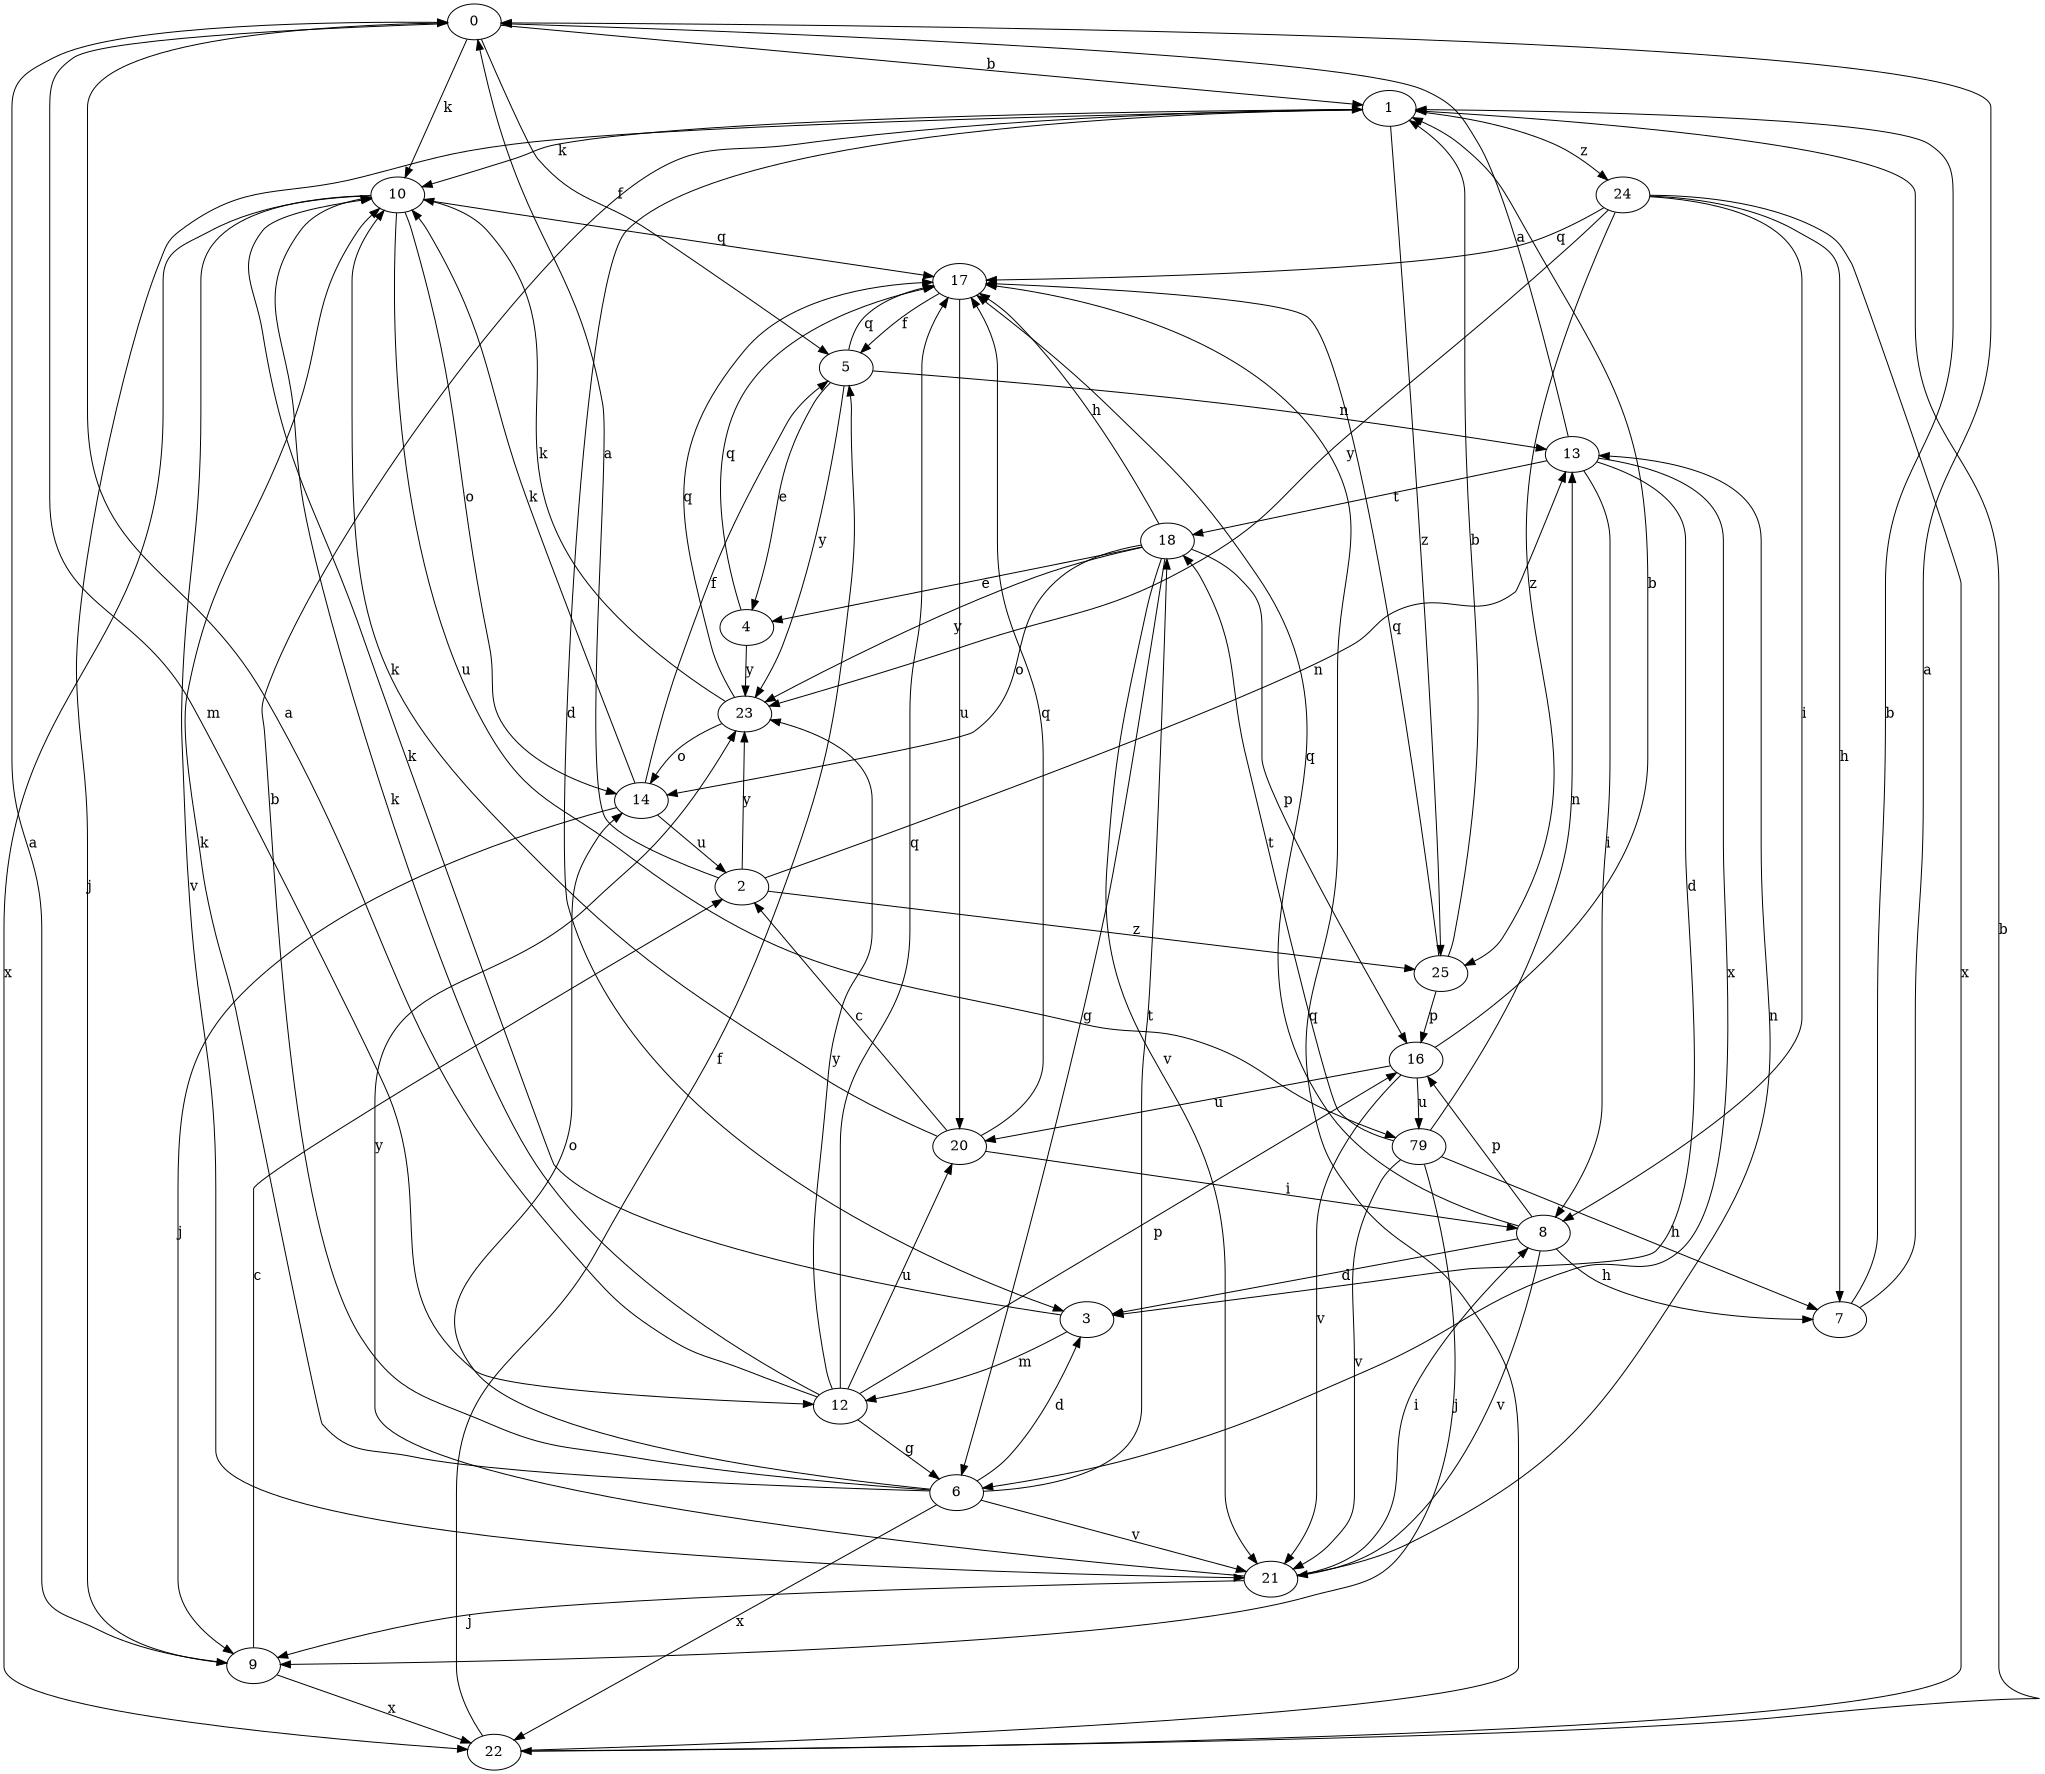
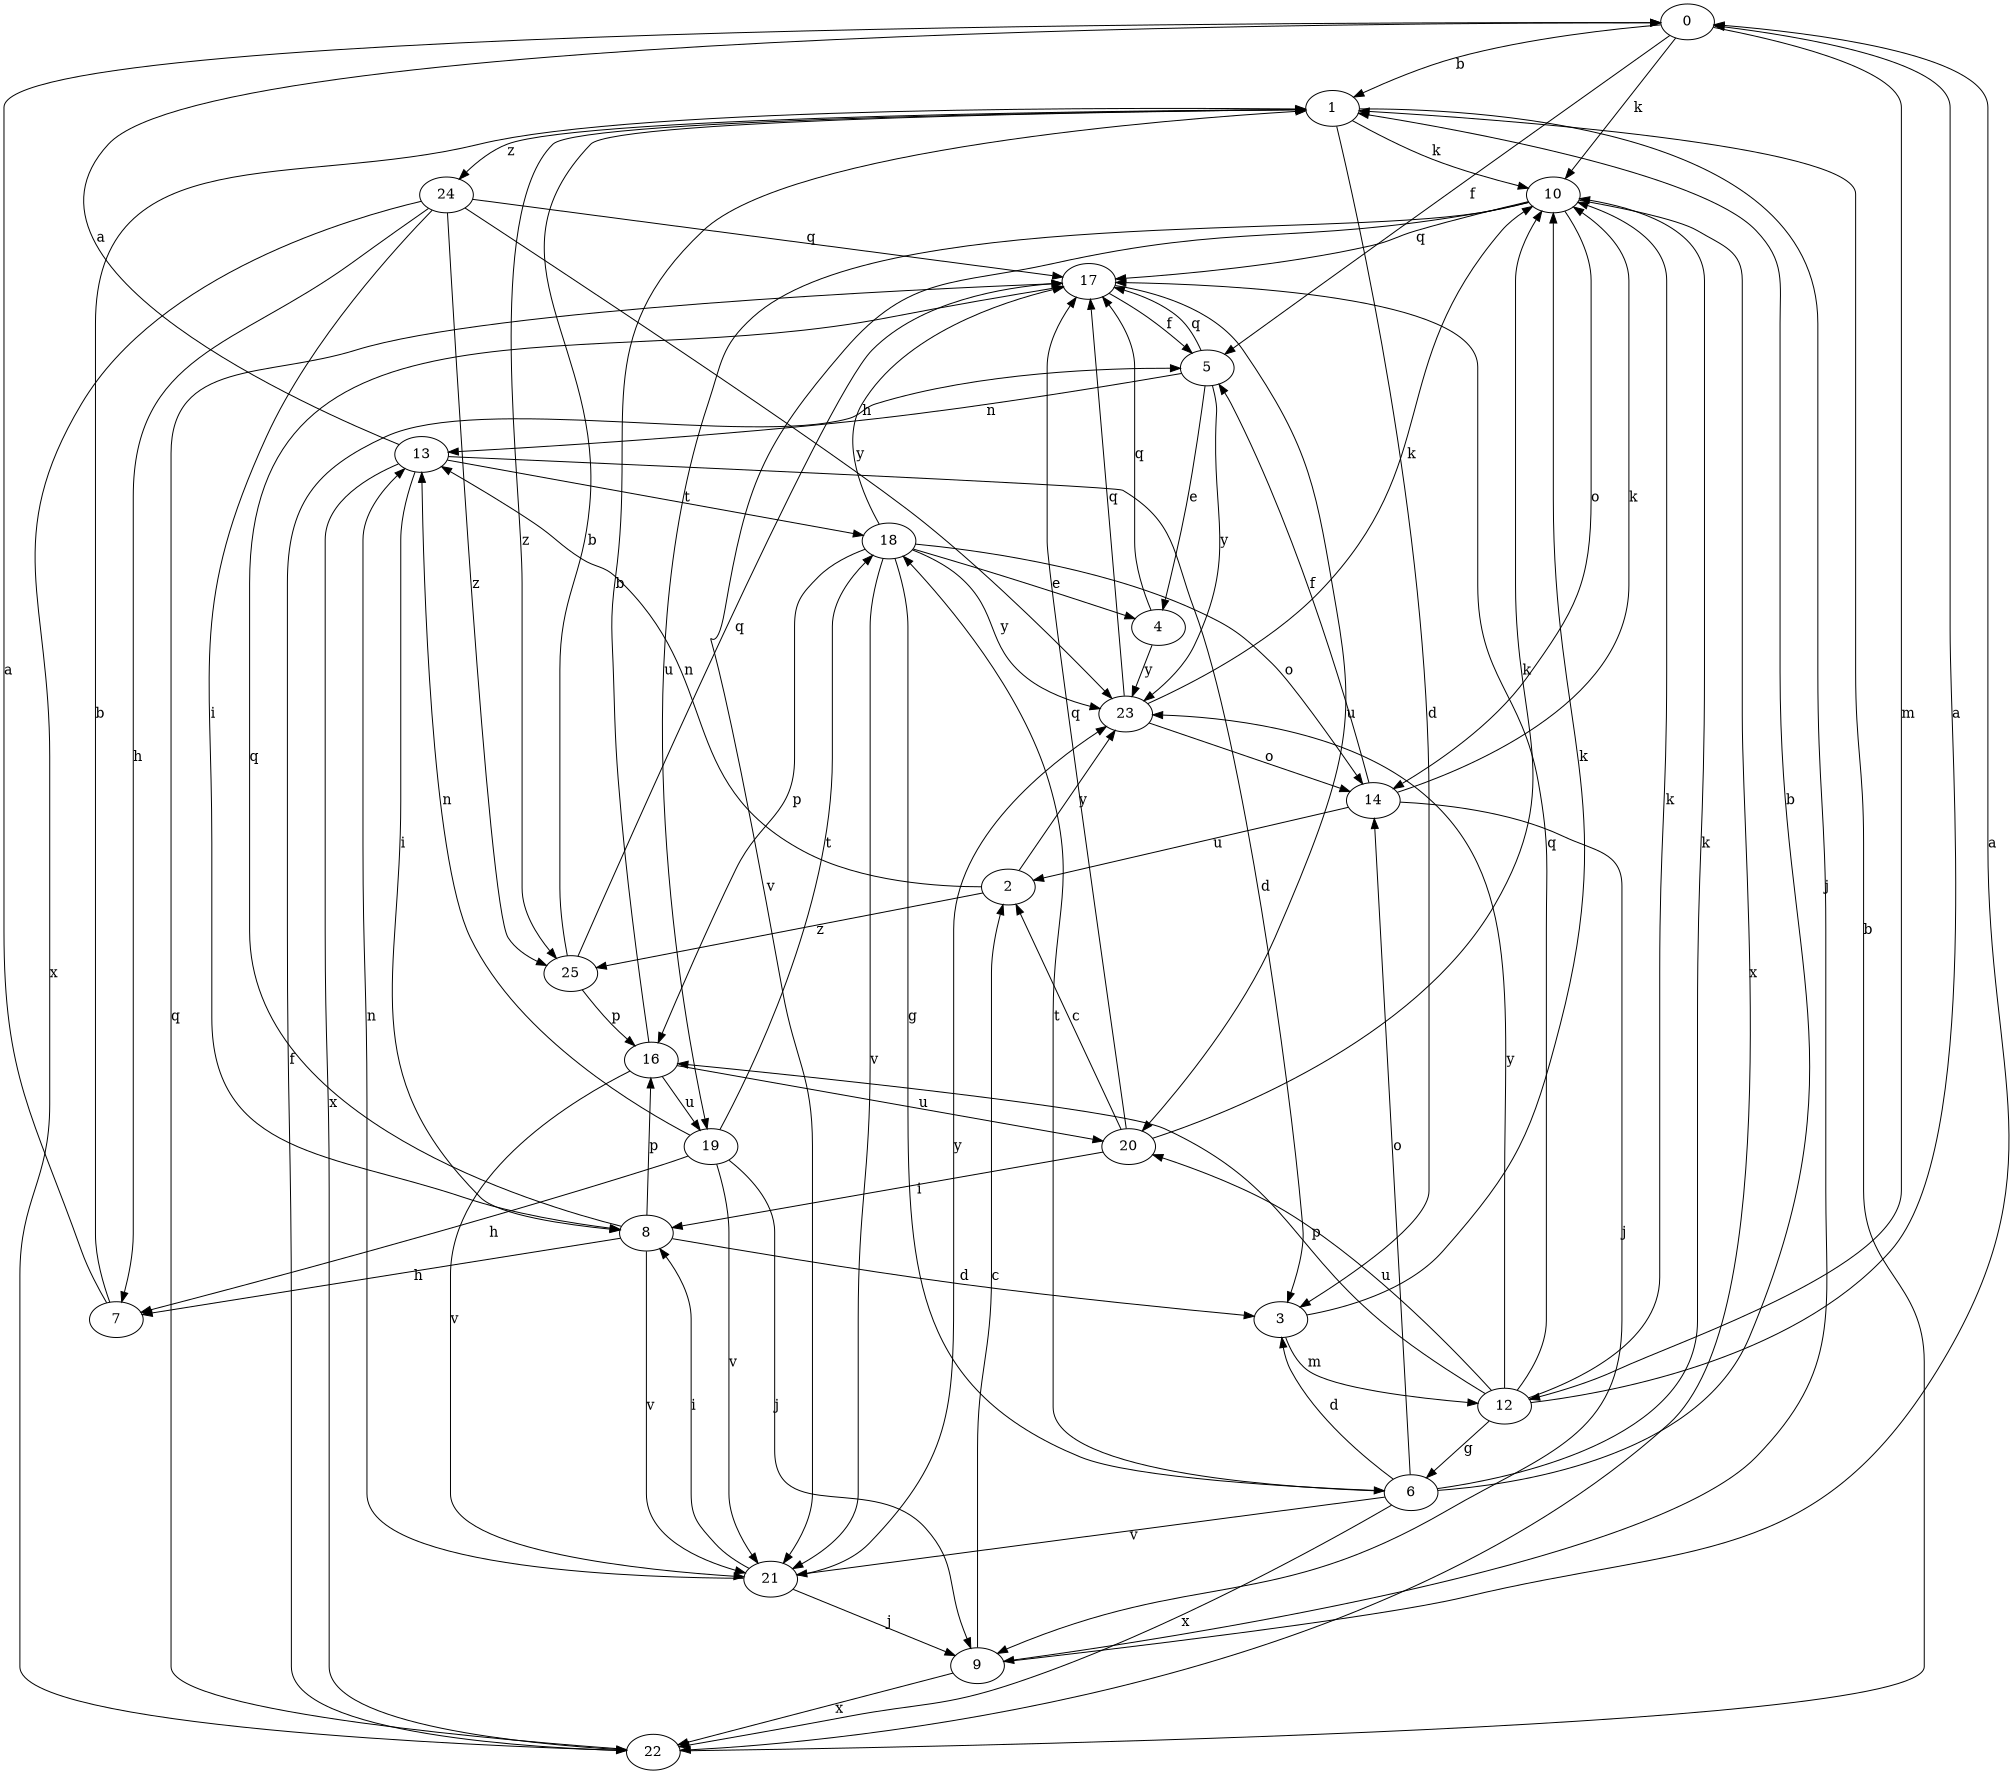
(603, 488) -> none
(1419, 1147) -> (711, 1147)
(1712, 1185) -> (329, 1203)
